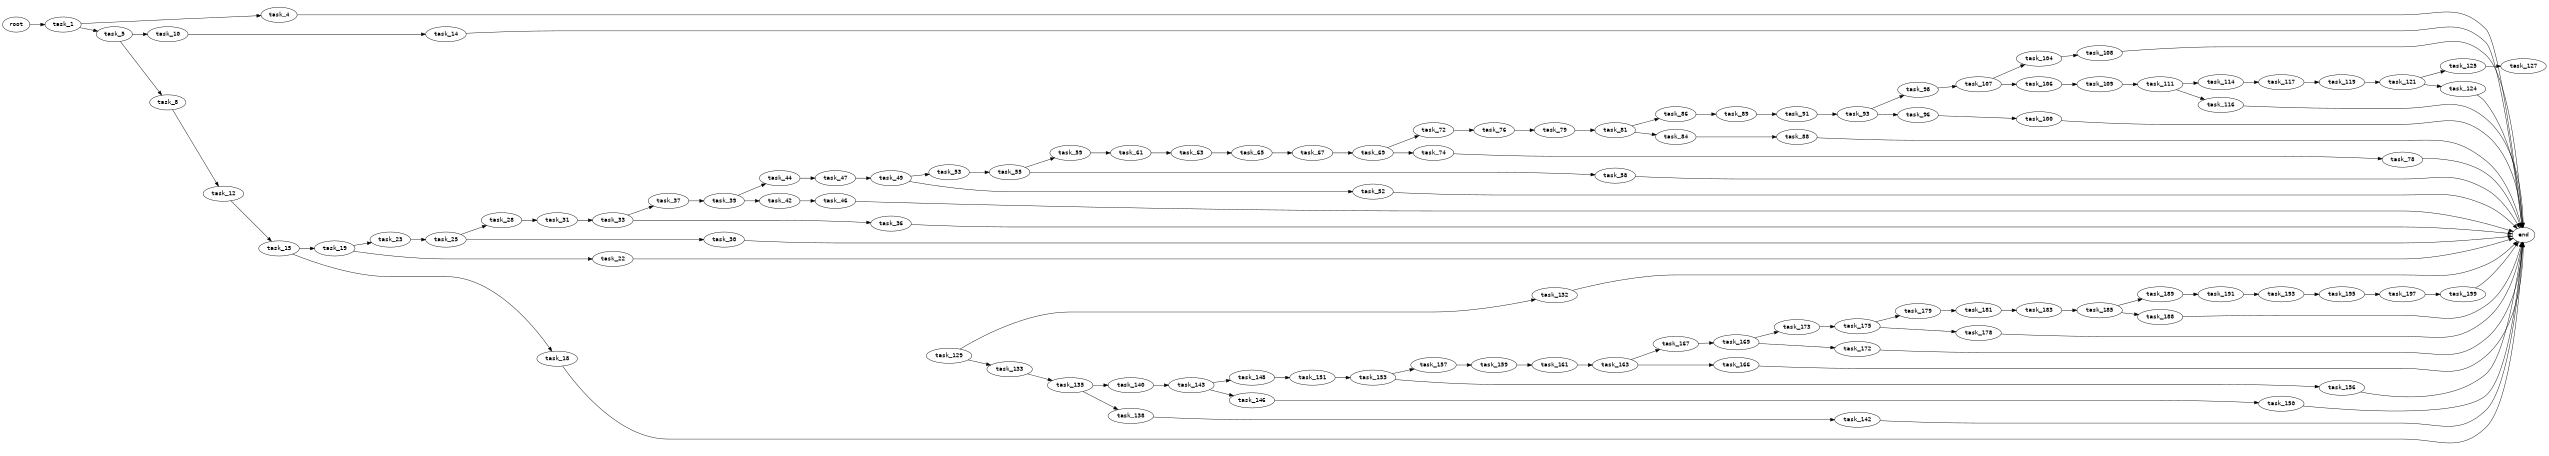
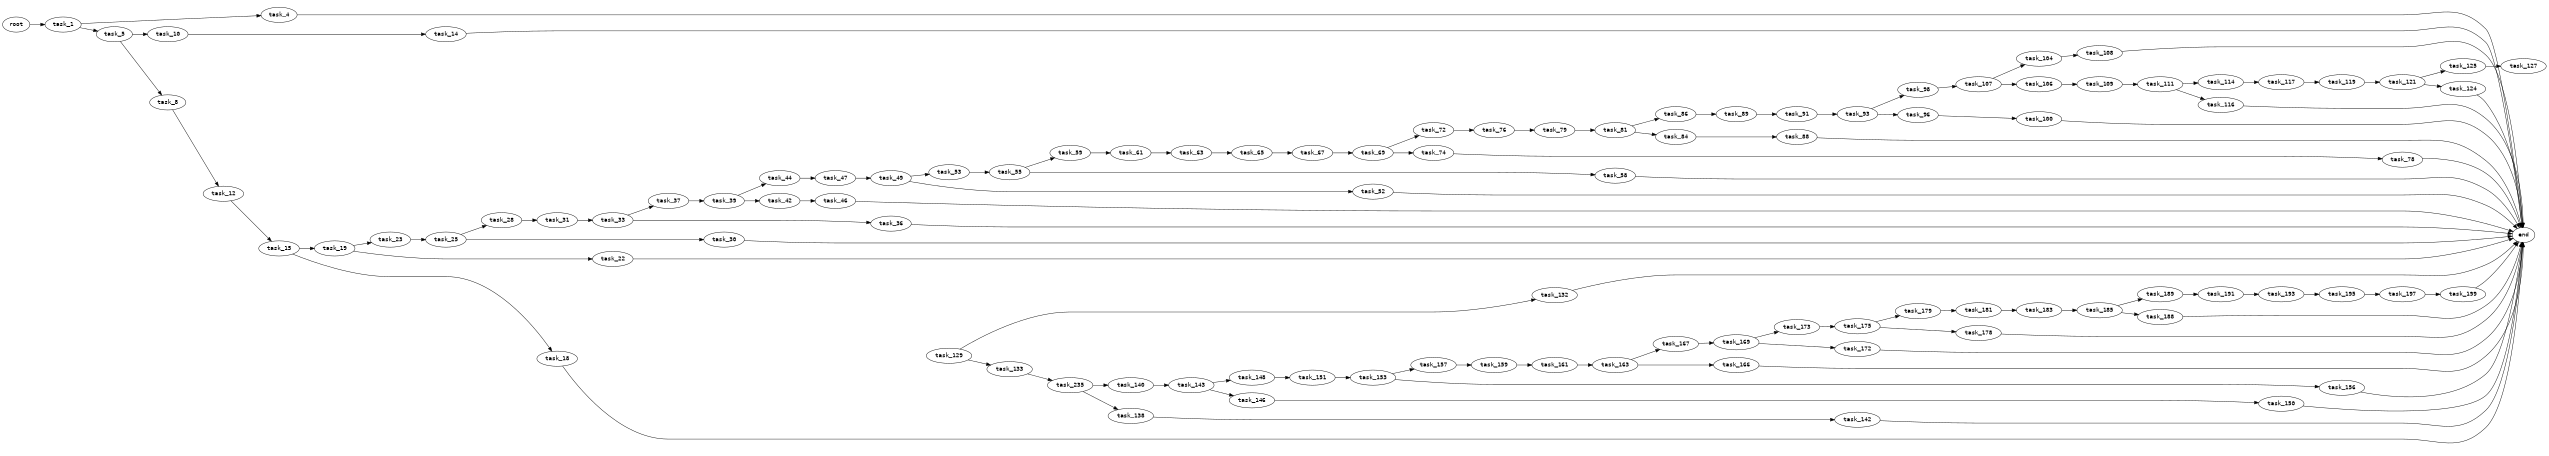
(1070, 385) -> (1070, 385)
